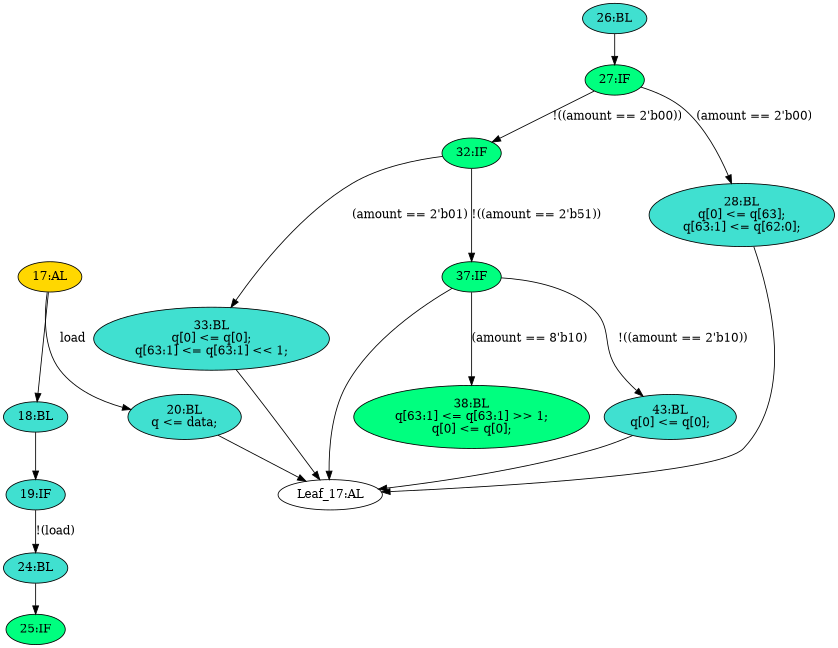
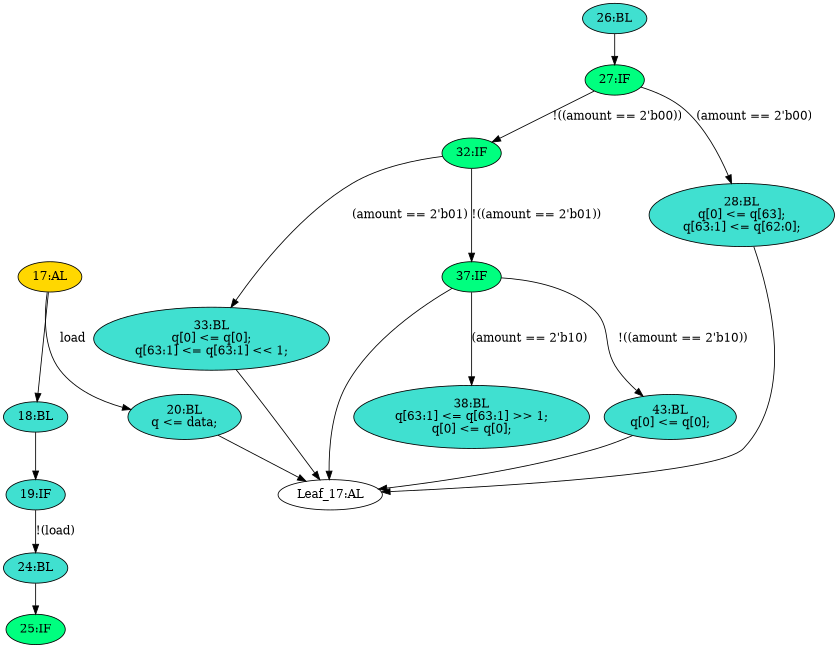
(536, 215) -> (536, 215)
(530, 339) -> (530, 339)
(472, 417) -> (472, 417)
